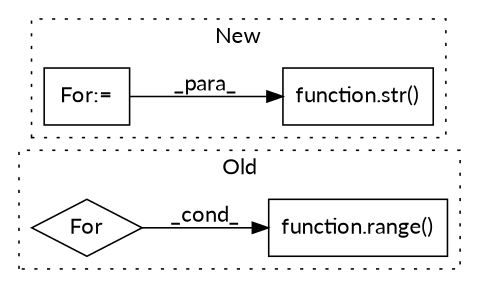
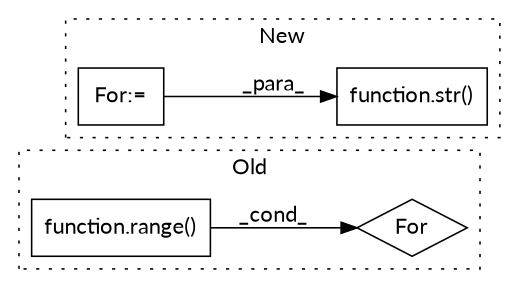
(197, 228) -> (276, 228)
